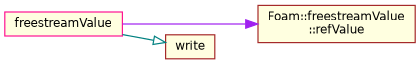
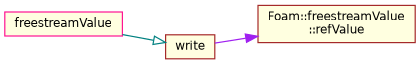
(184, 24) -> (230, 41)
